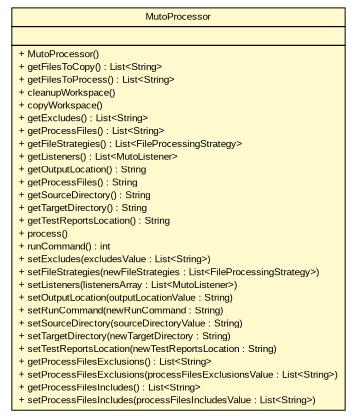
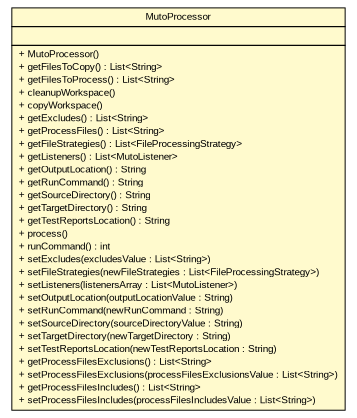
(78, 182) -> (81, 182)
